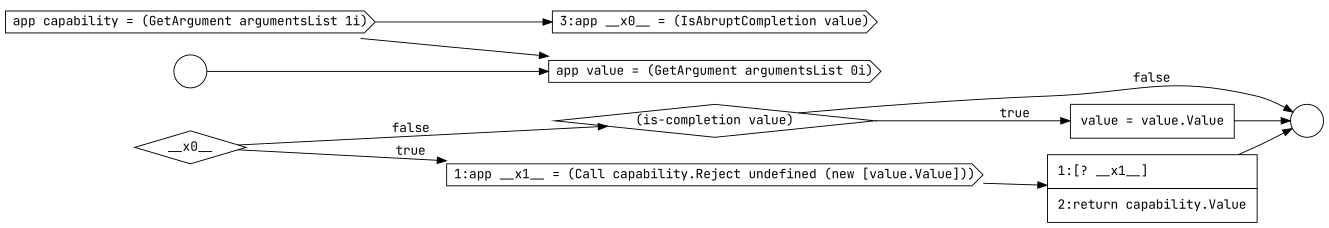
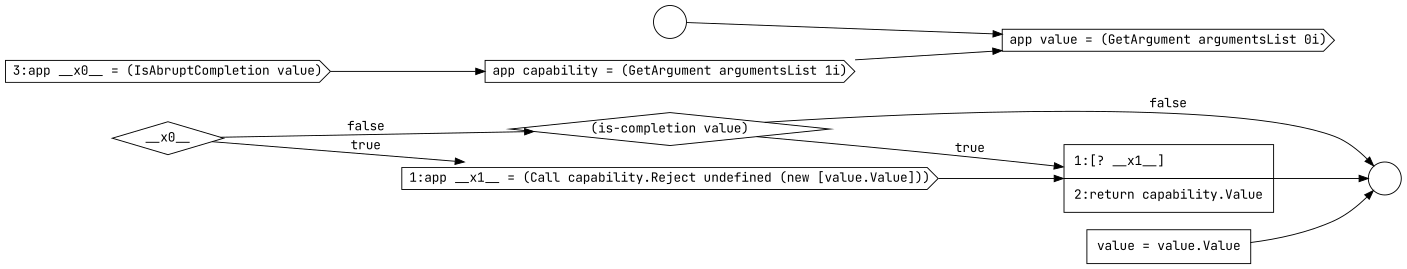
(459, 22) -> (403, 71)
(968, 121) -> (905, 151)
